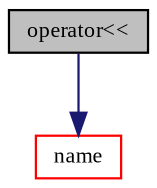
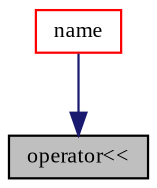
(79, 83) -> (79, 83)
